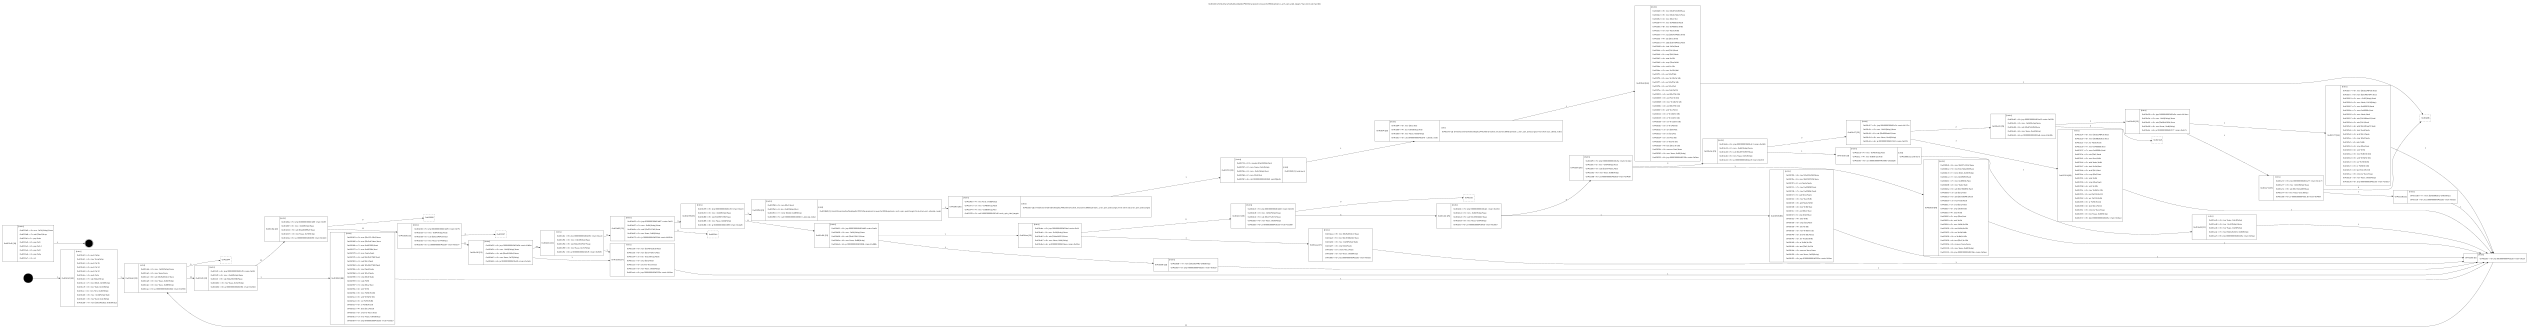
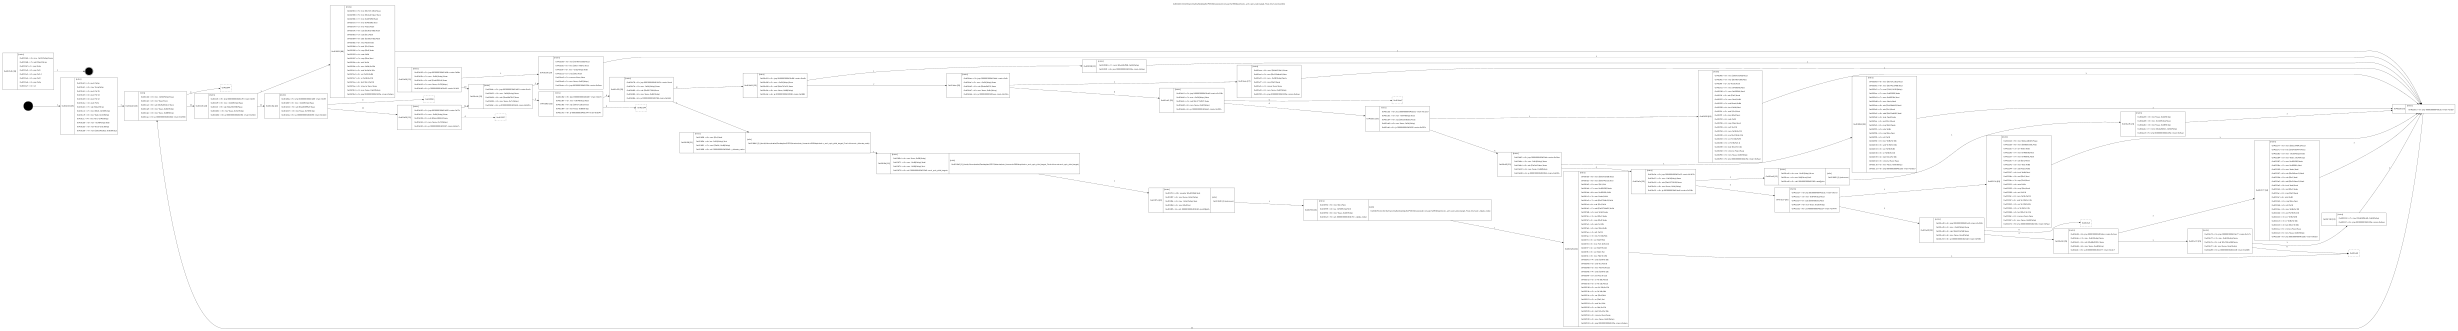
(464, 244) -> (464, 107)
